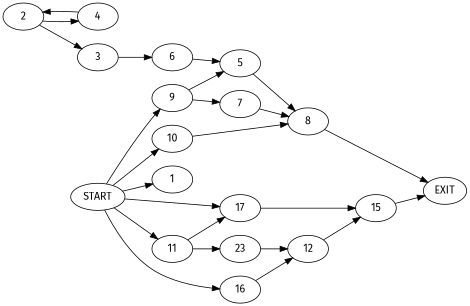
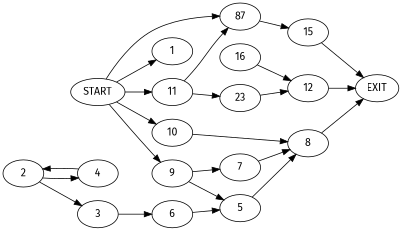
(240, 208) -> (240, 17)
(339, 231) -> (338, 88)
(147, 265) -> none
